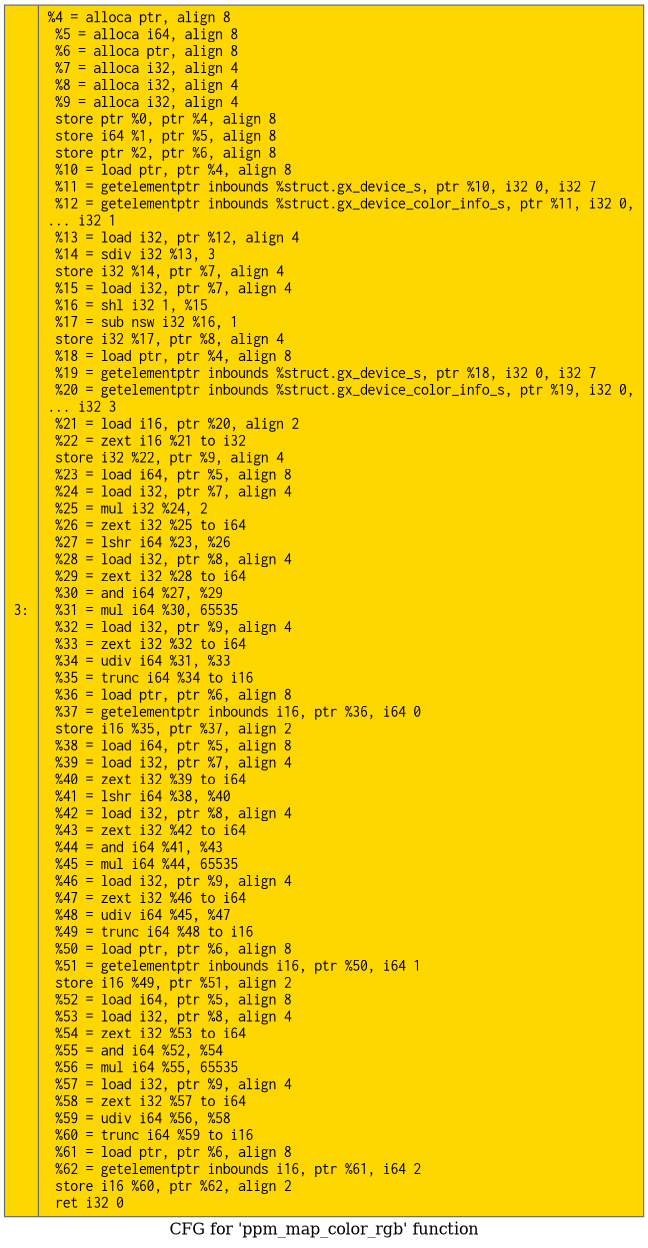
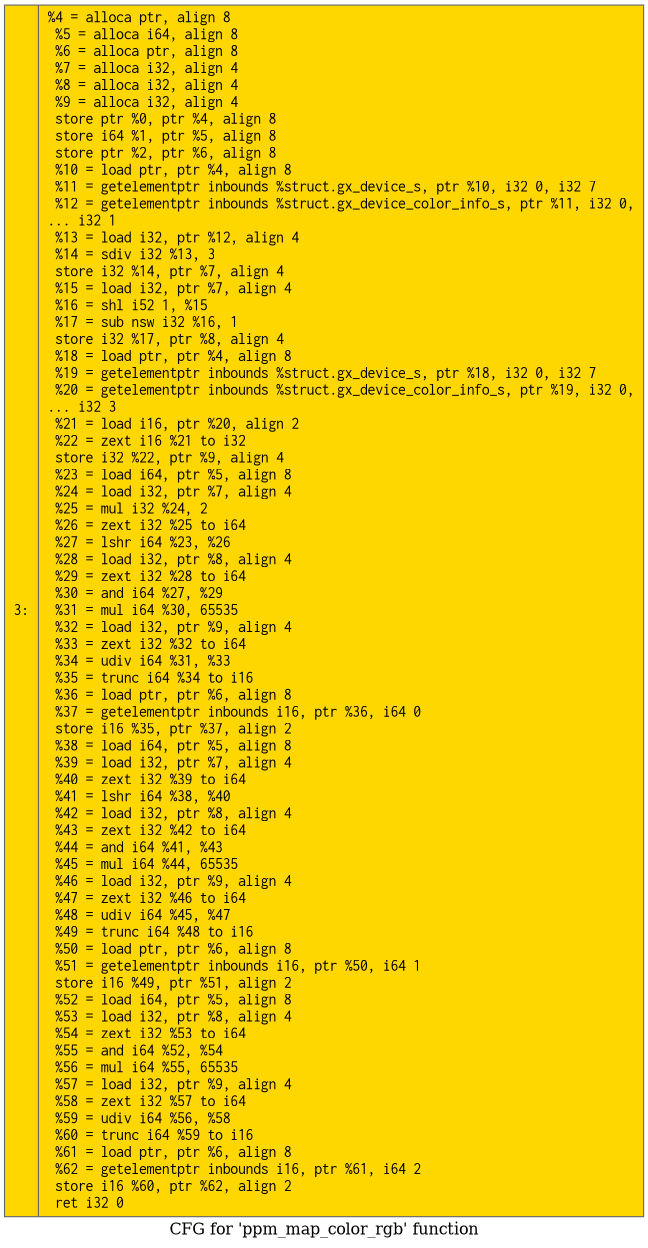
(128, 305) -> (128, 305)
